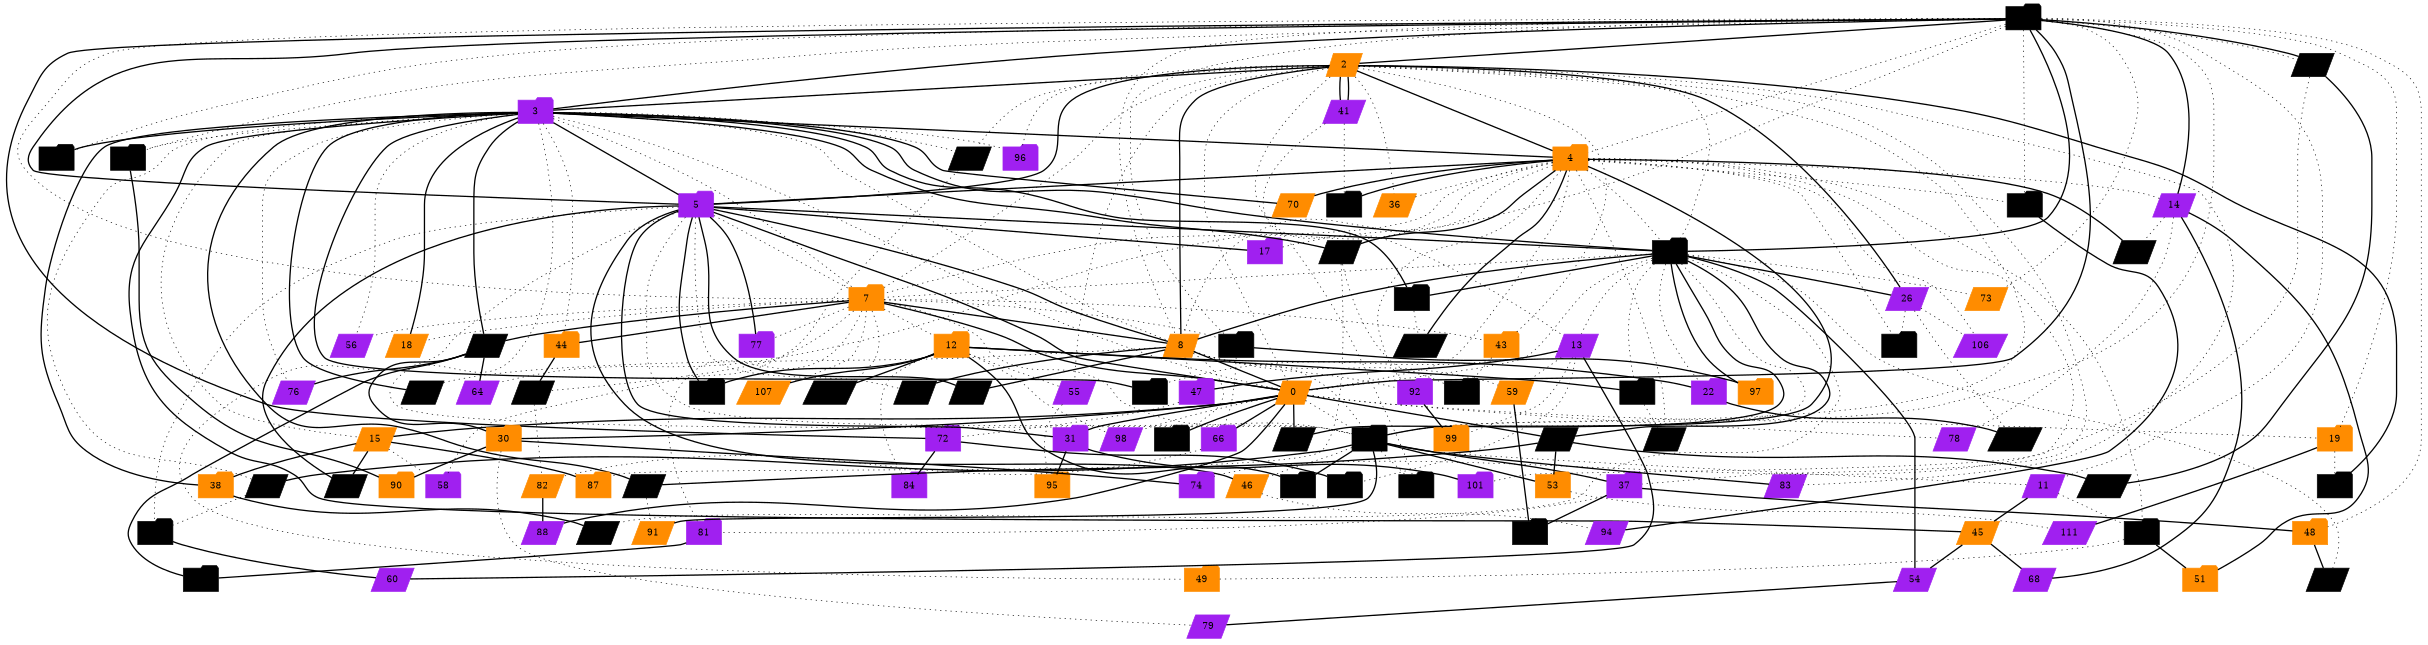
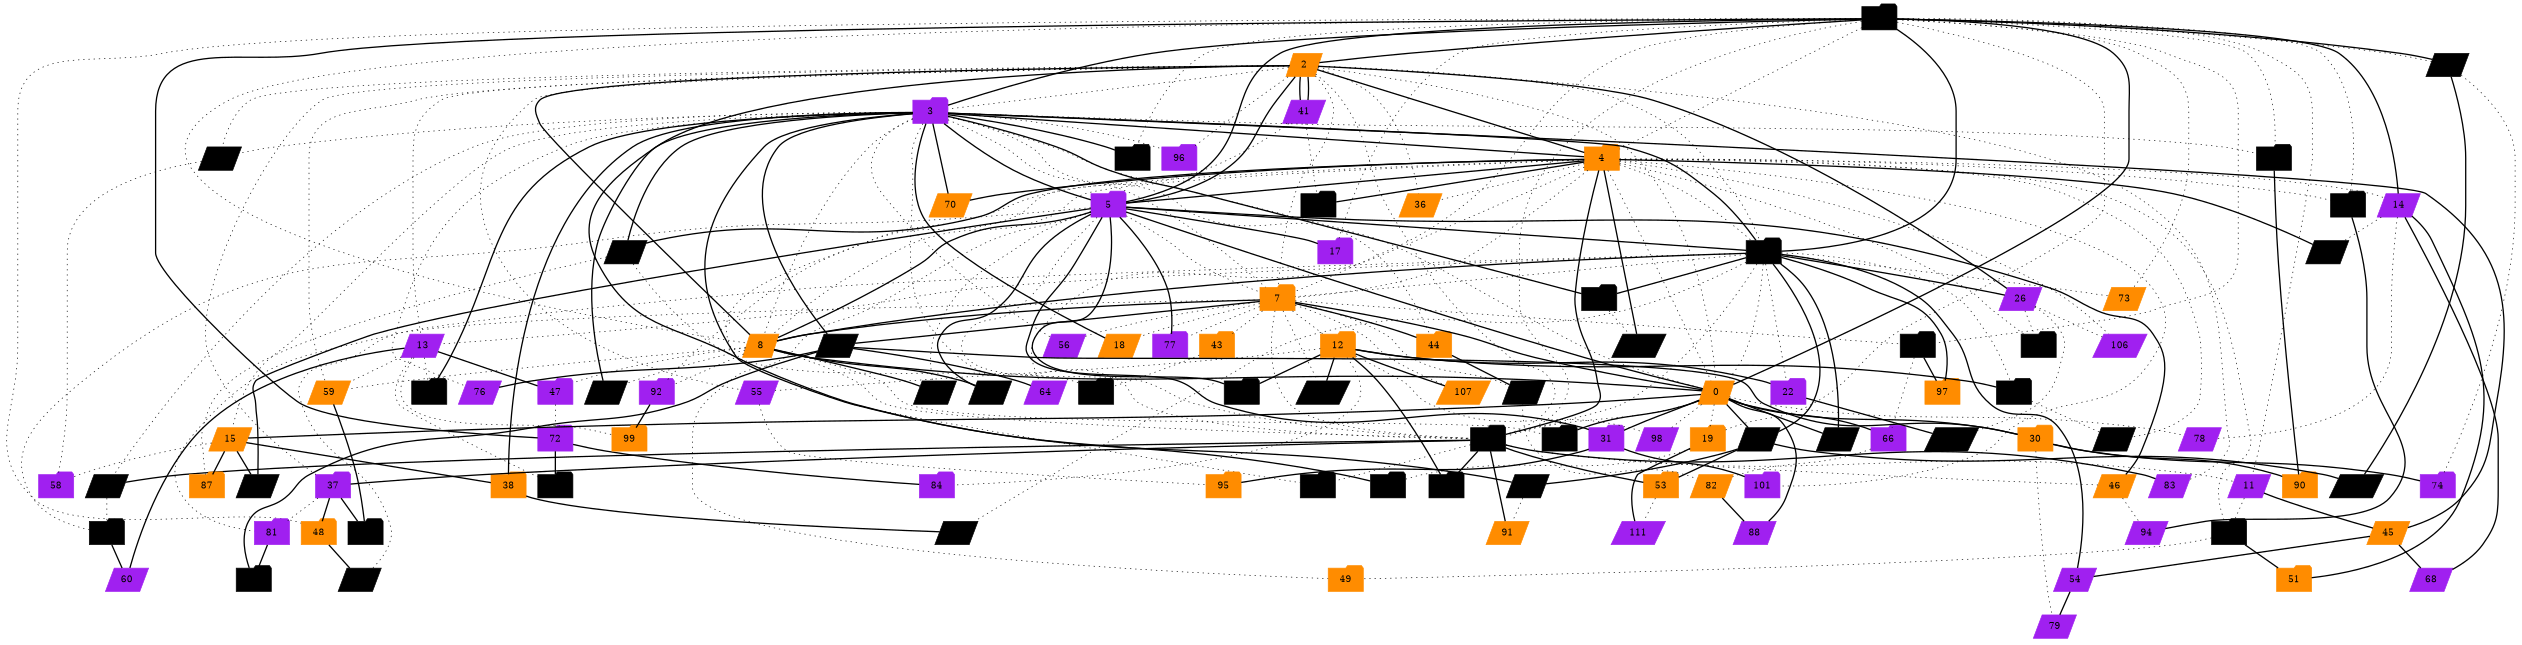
(941, 88) -> (1118, 88)
(1582, 136) -> (427, 99)
